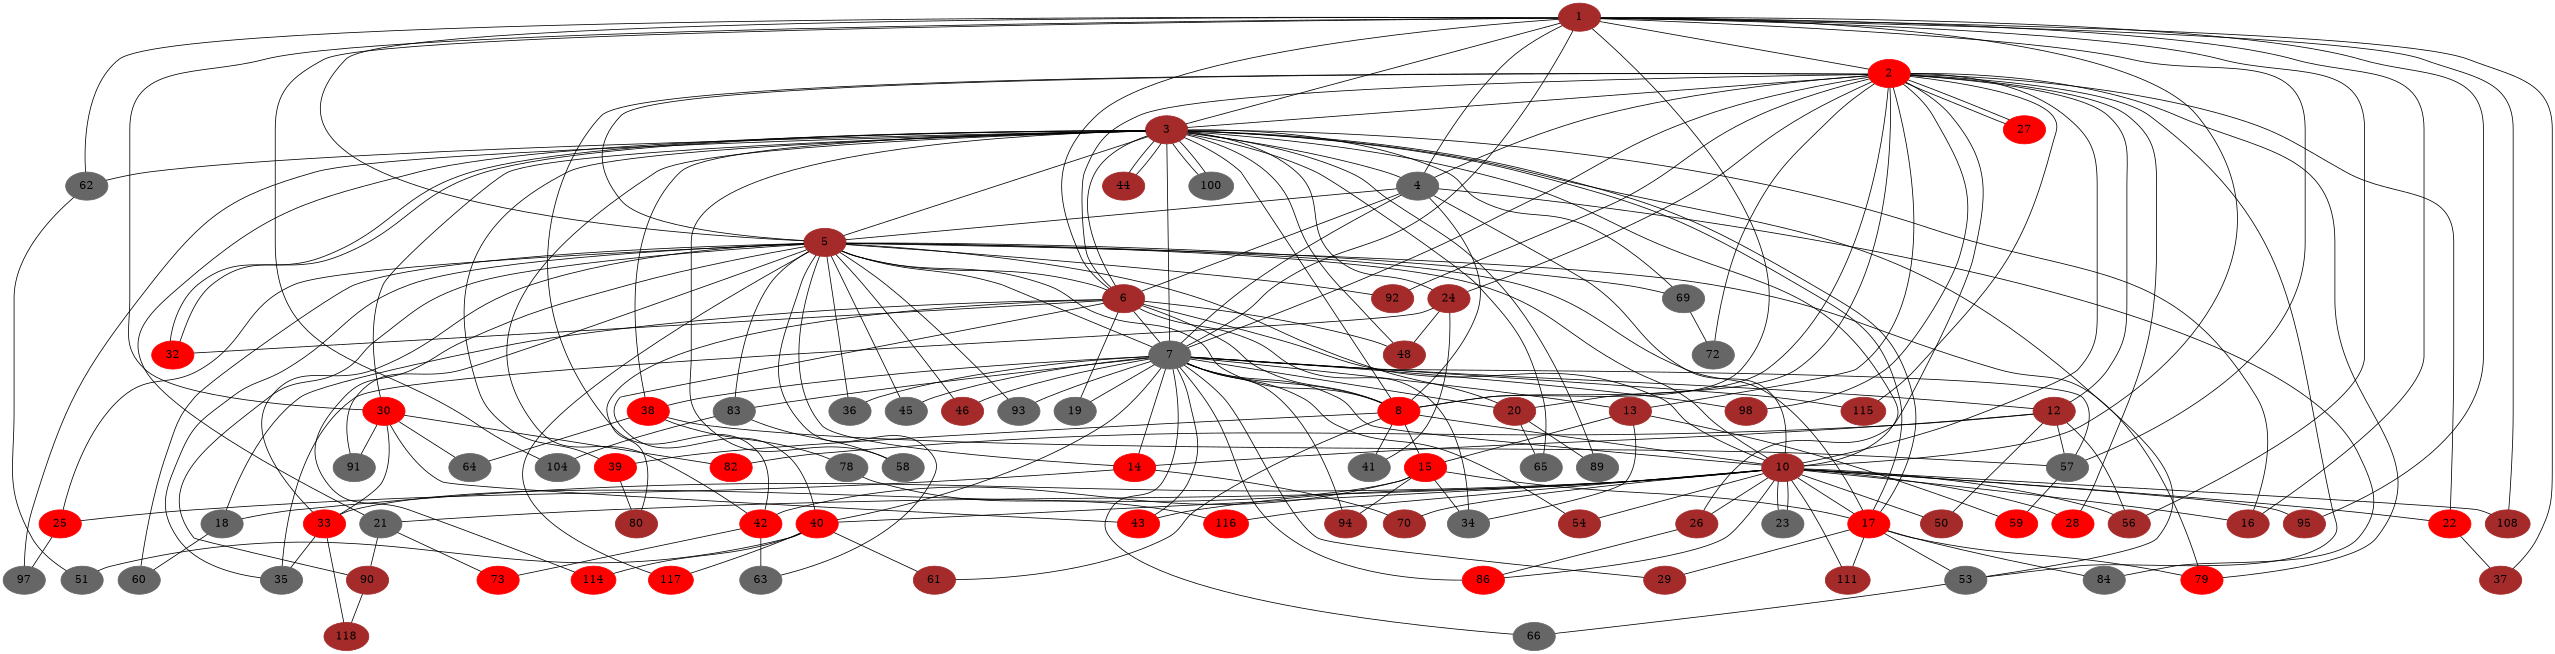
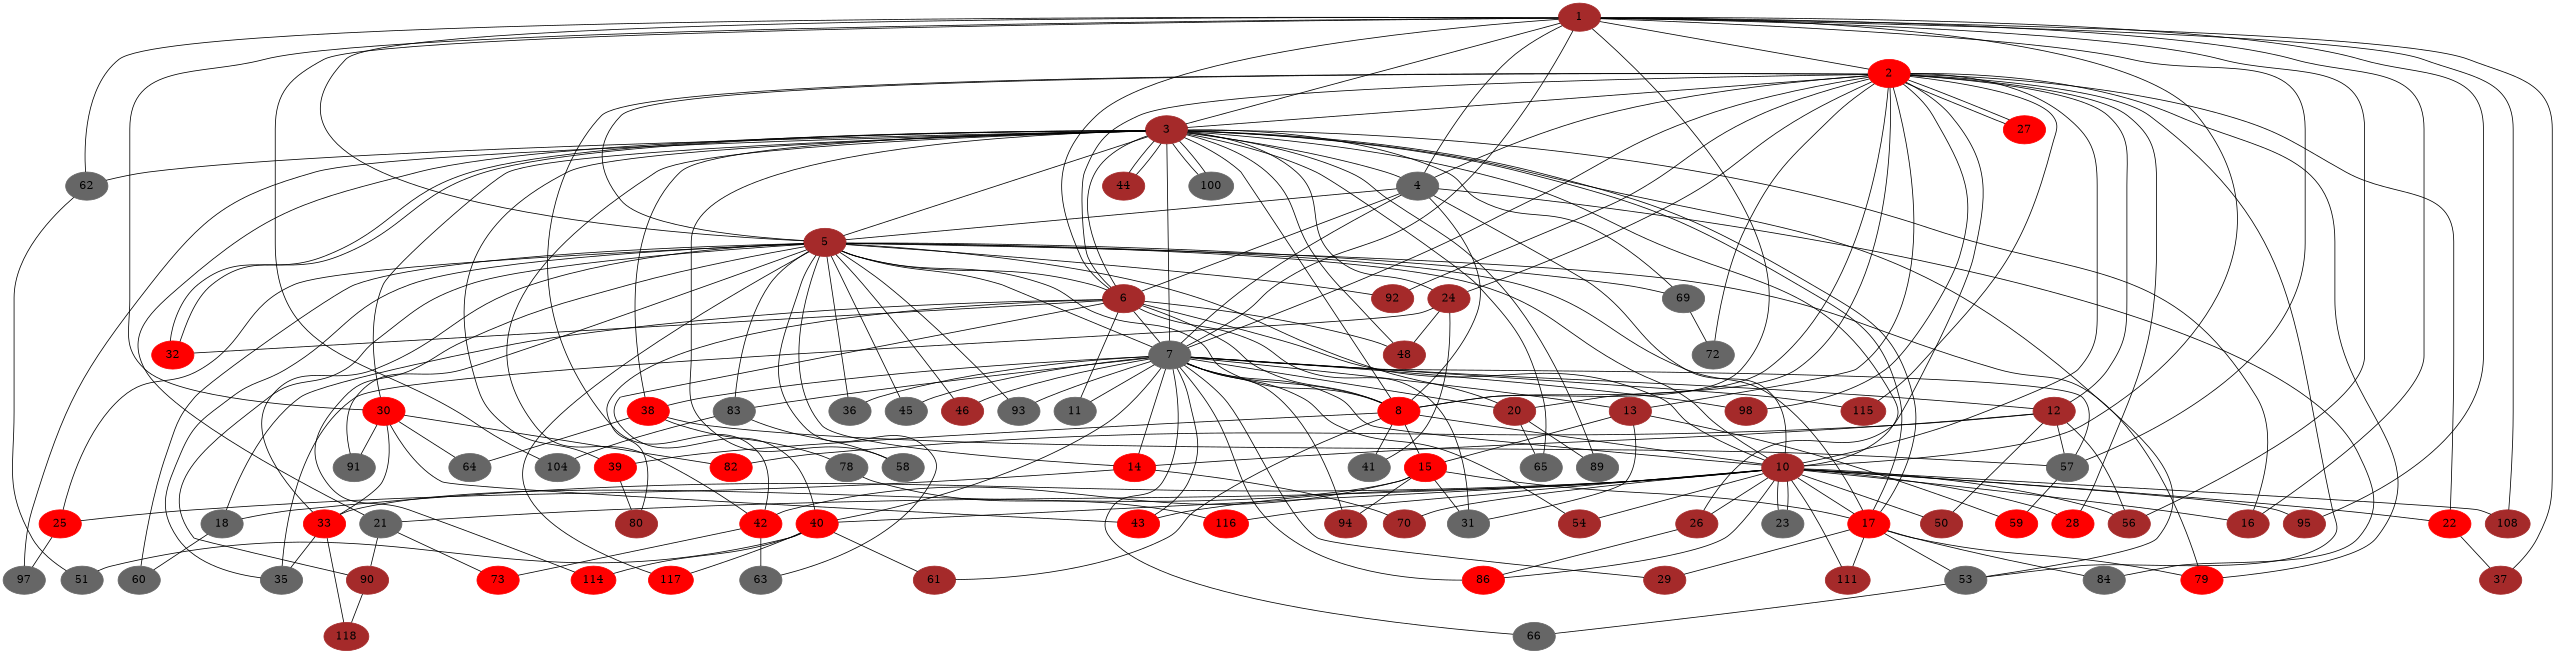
(1075, 411) -> (1075, 411)
(1468, 524) -> (1468, 524)
